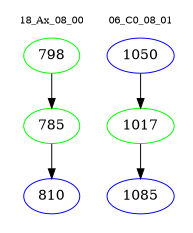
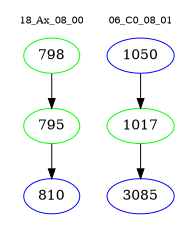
(52, 126) -> (52, 126)
(141, 196) -> (141, 196)
